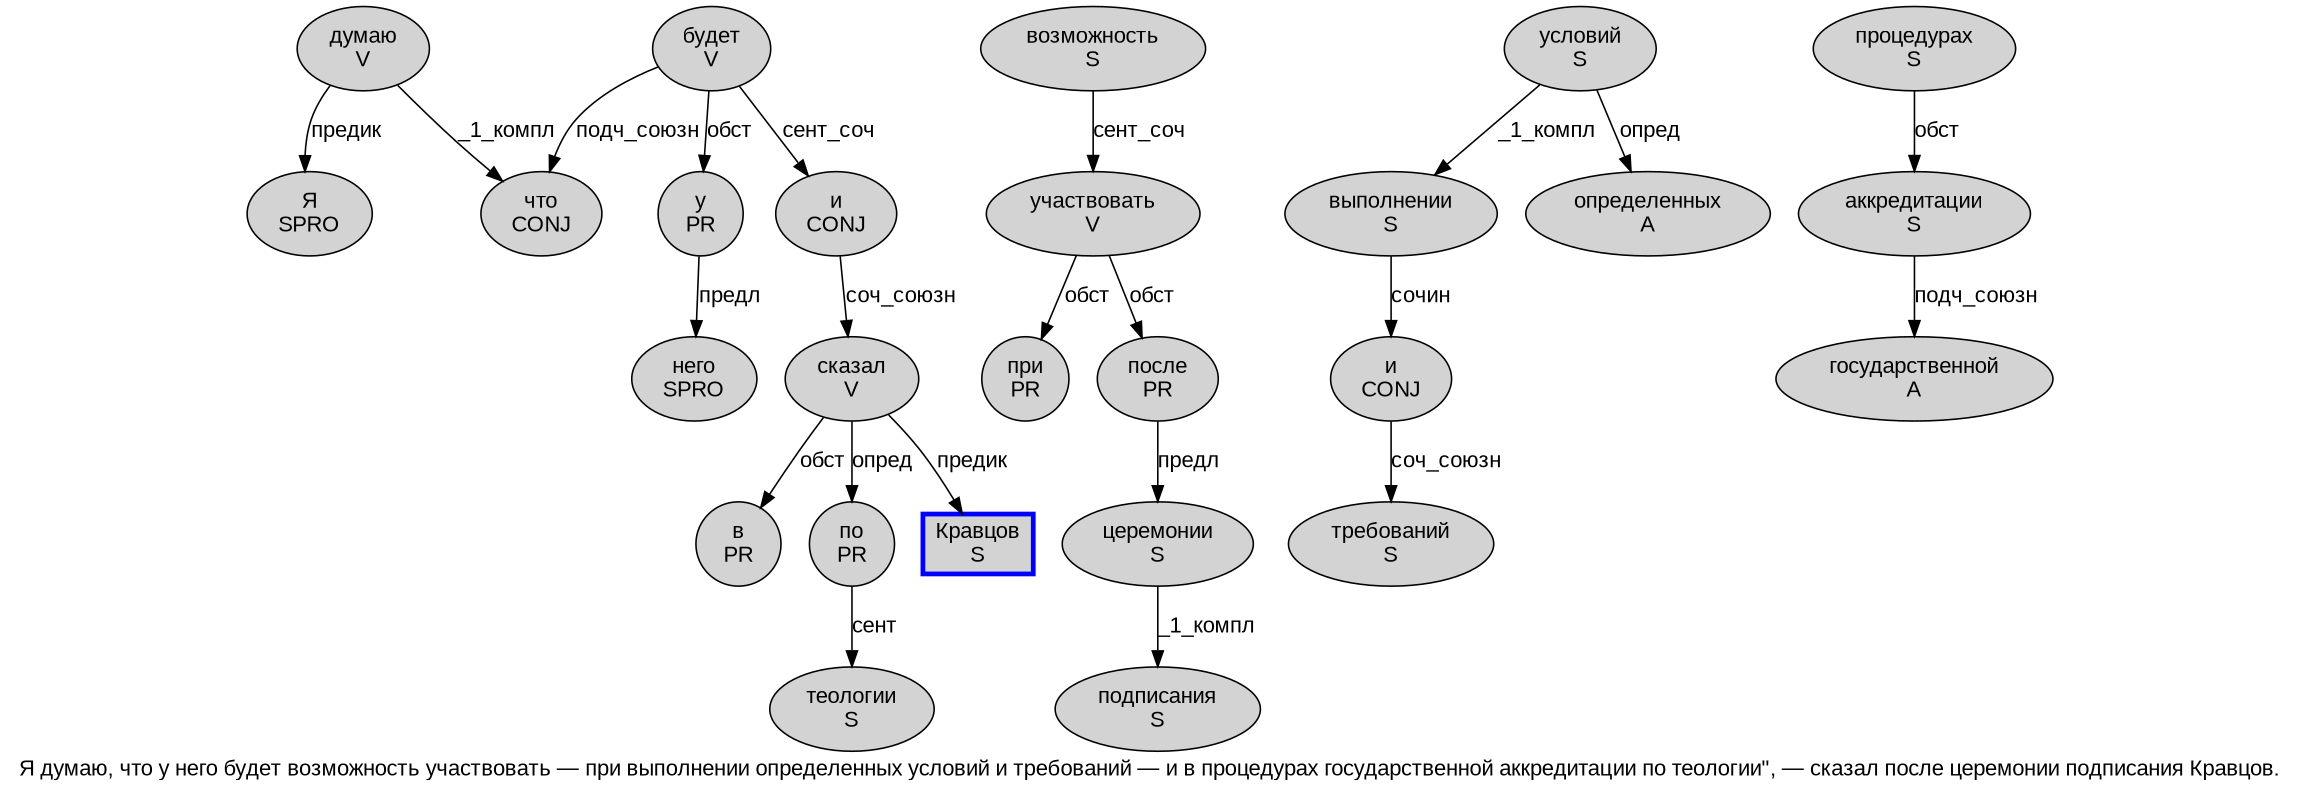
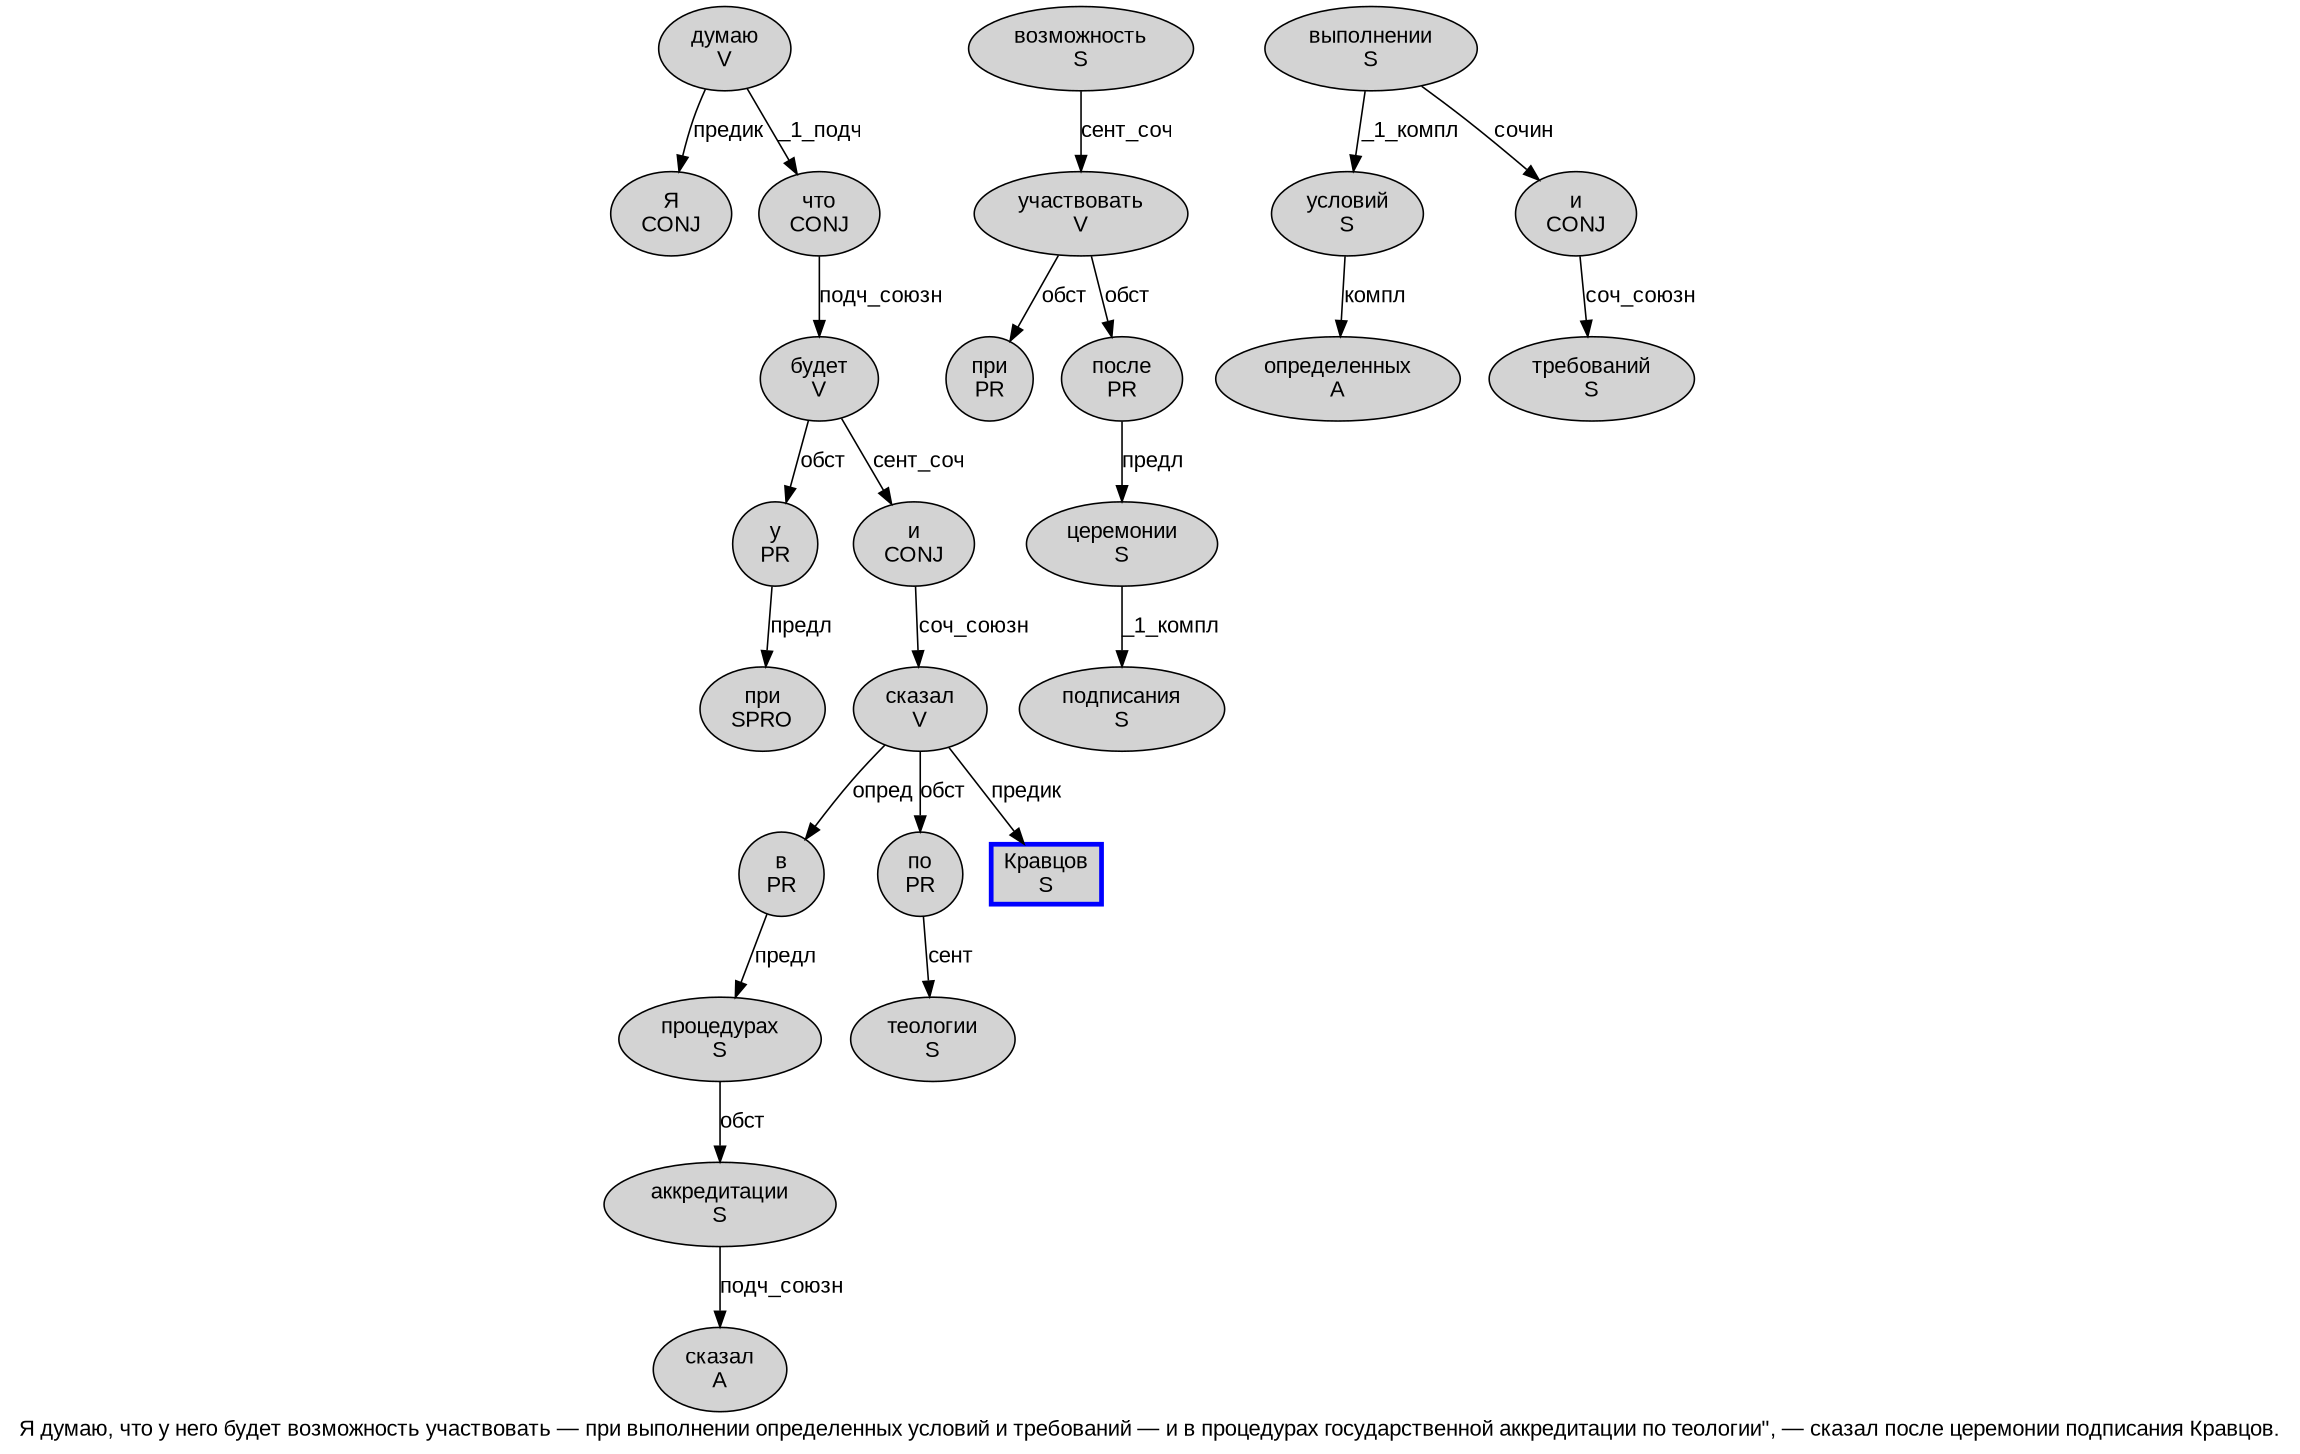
(596, 101) -> (819, 288)
(1493, 125) -> (1360, 123)
(507, 131) -> (821, 131)
(1650, 131) -> (1376, 296)
(310, 214) -> (671, 214)
(694, 379) -> (763, 709)
(1915, 379) -> (720, 1370)
(823, 461) -> (883, 792)
(883, 461) -> (943, 792)
none -> (754, 948)
